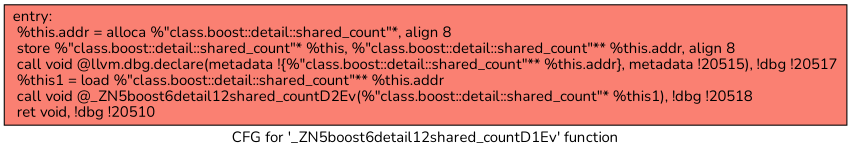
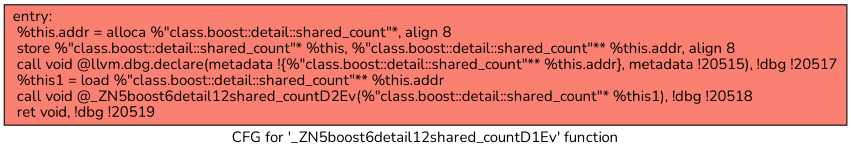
(84, 112) -> (84, 112)
